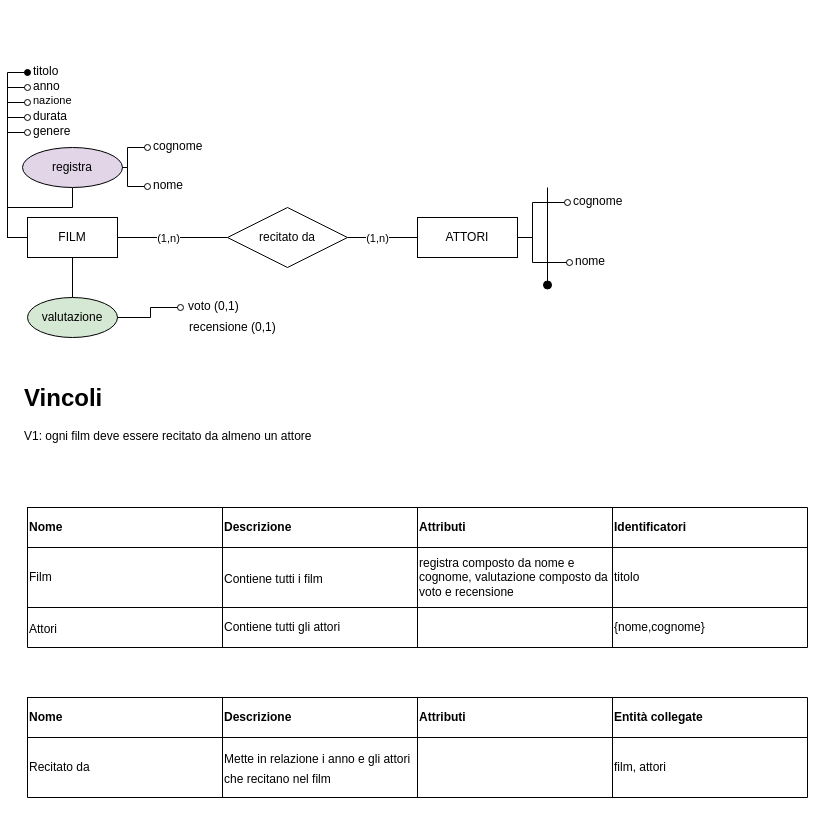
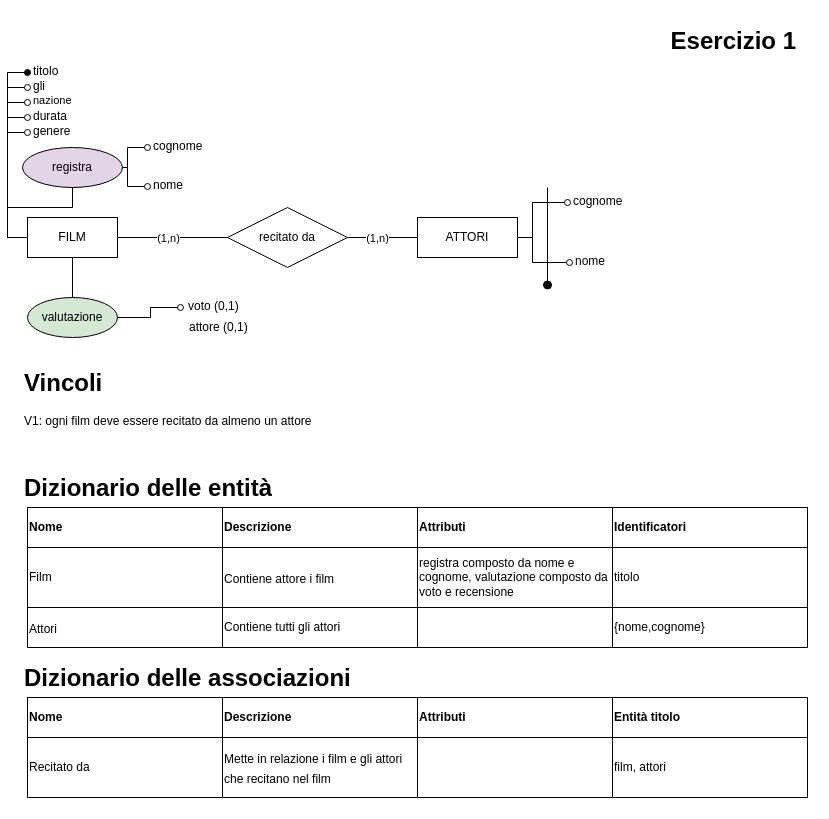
none -> (729, 41)
(47, 87) -> (40, 87)
(239, 328) -> (227, 328)
(218, 418) -> (218, 403)
none -> (283, 488)
(302, 578) -> (309, 578)
none -> (283, 678)
(662, 718) -> (652, 718)
(321, 768) -> (321, 768)
